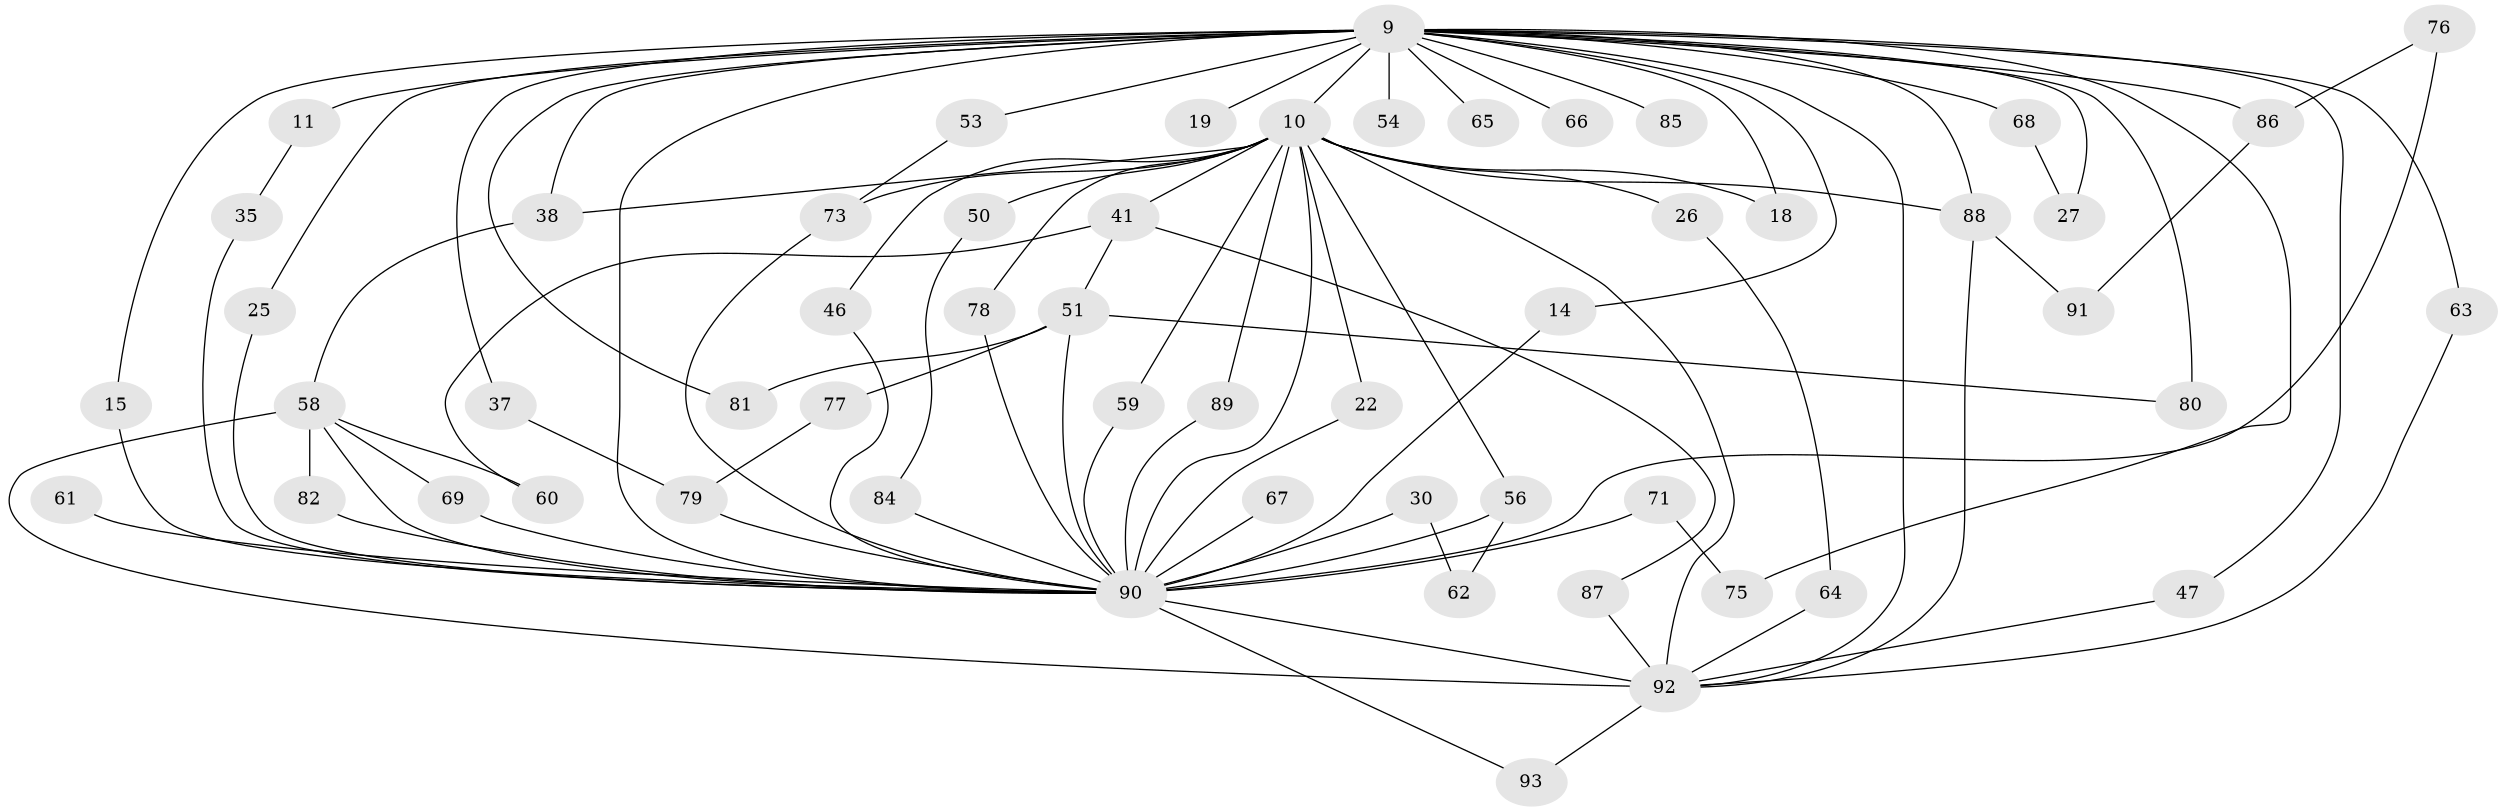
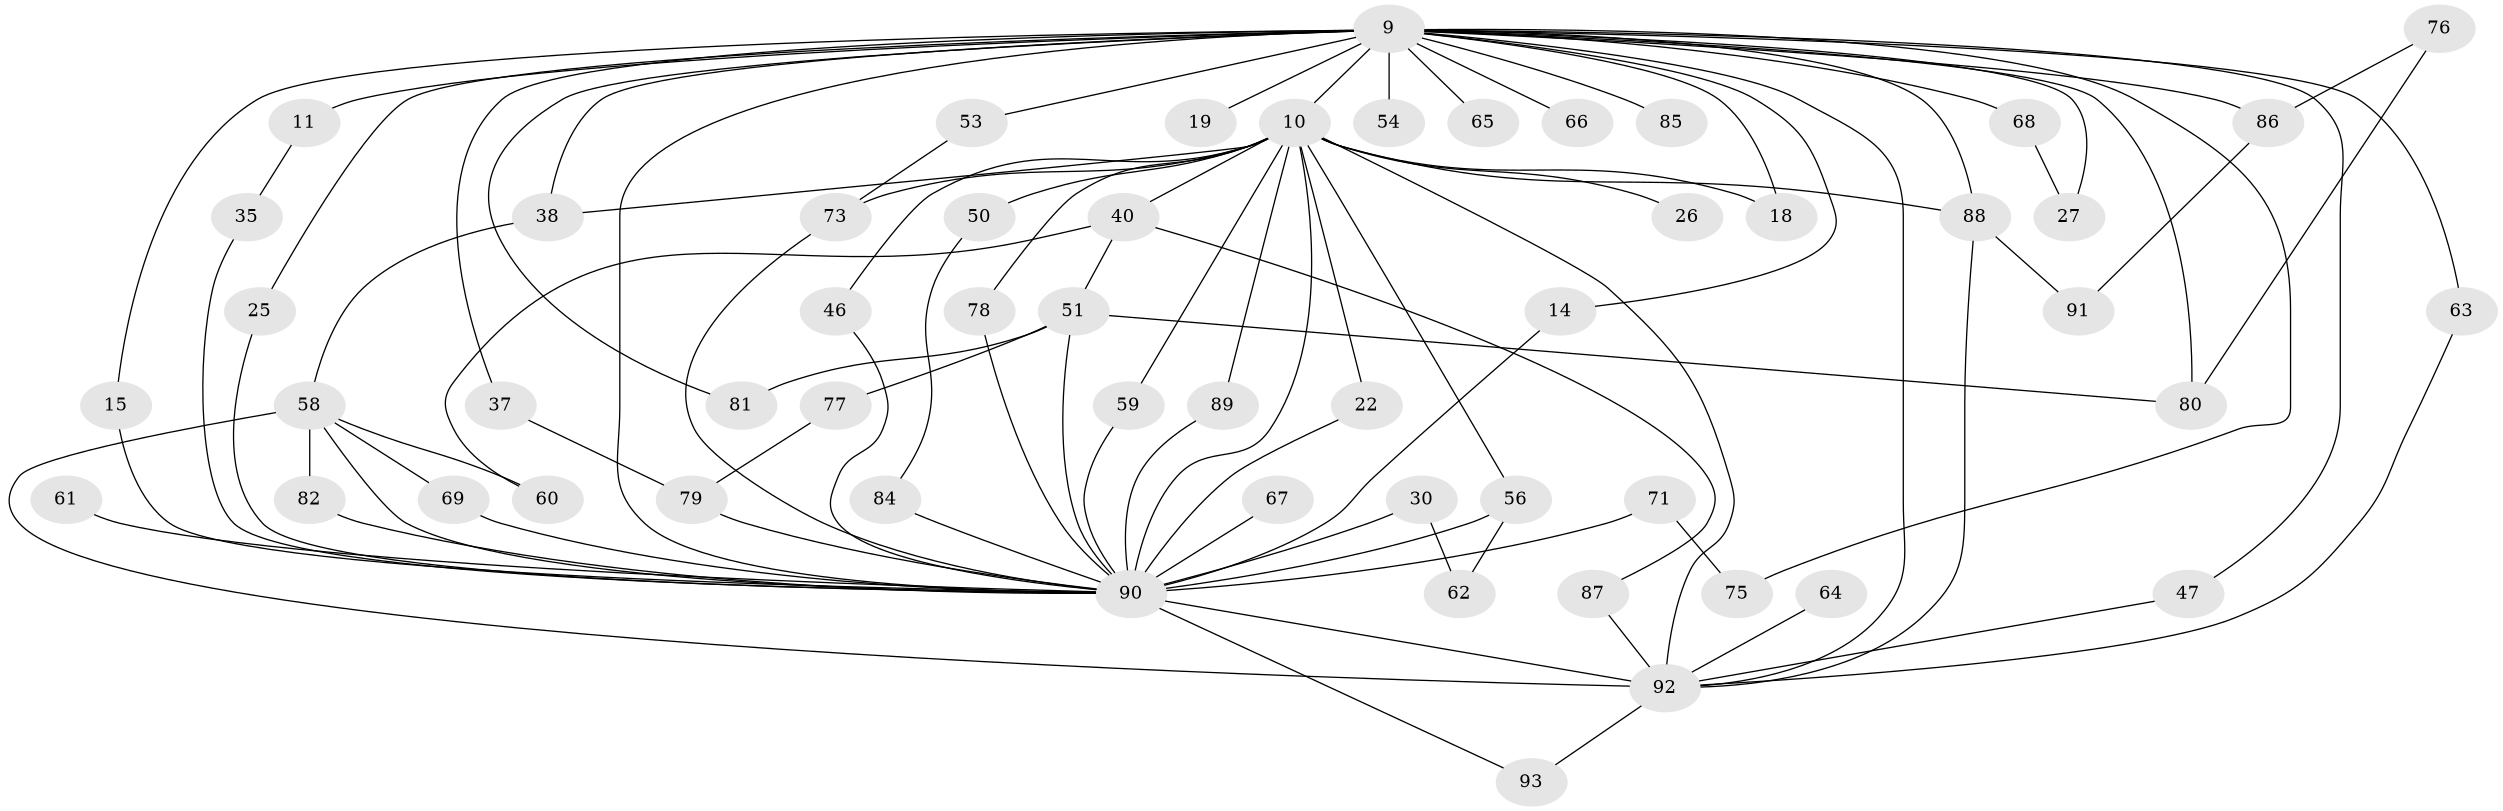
(1124, 217) -> (1124, 217)
(1802, 390) -> none
(1948, 459) -> (2315, 217)
